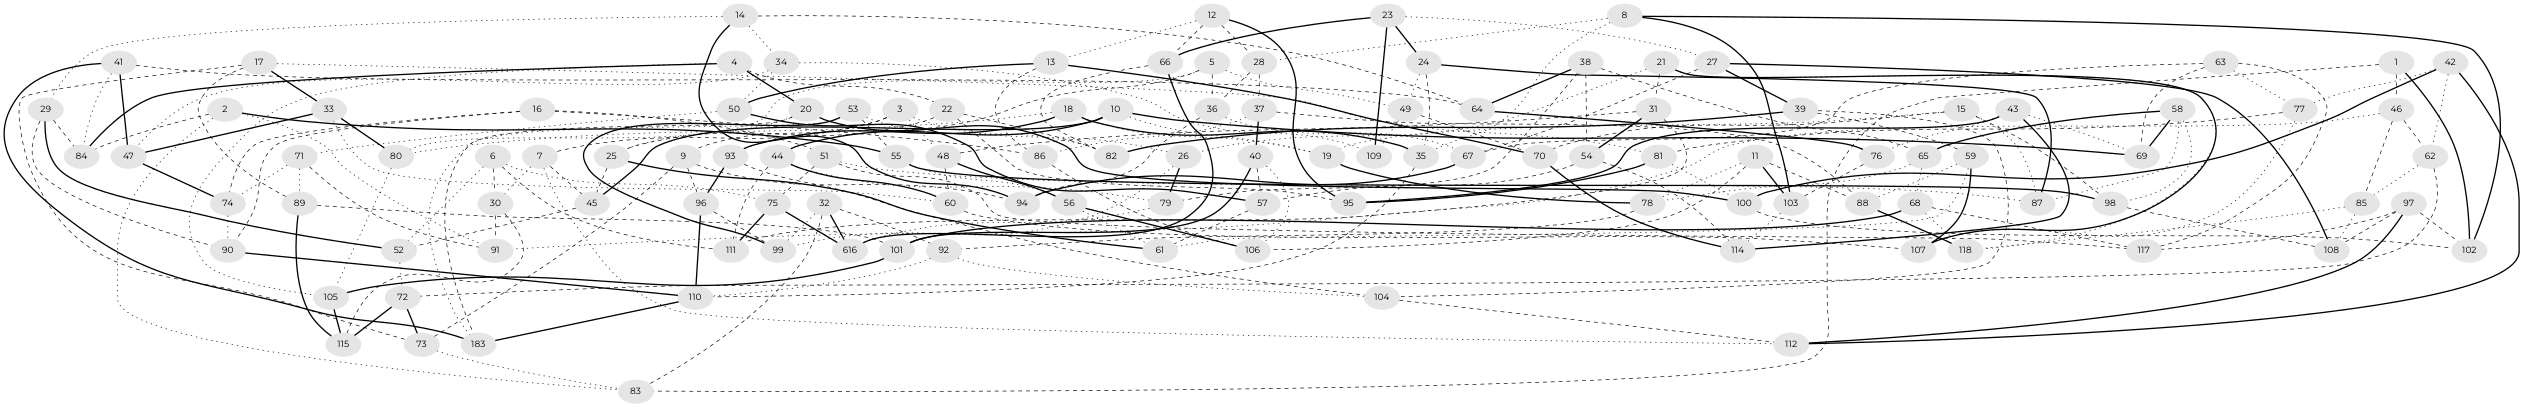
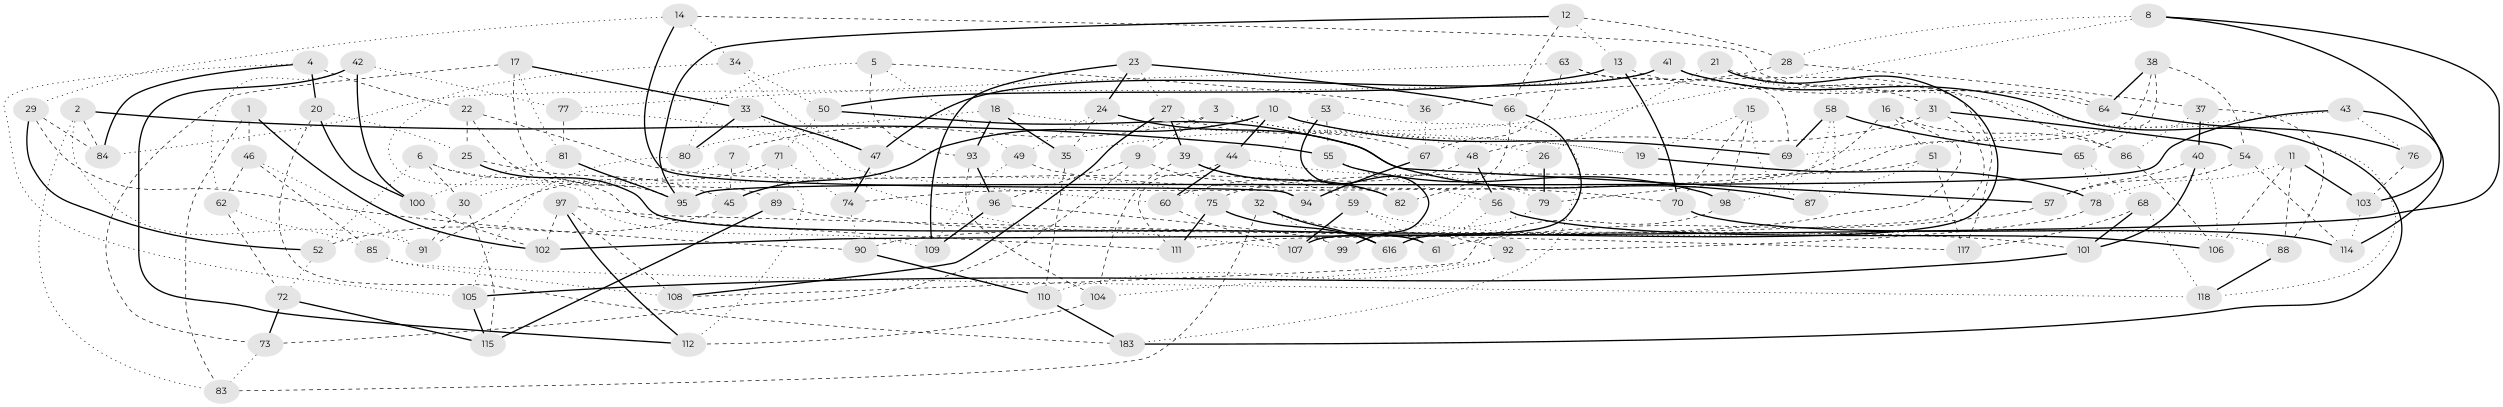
(1130, 171) -> none
(698, 252) -> (964, 227)
